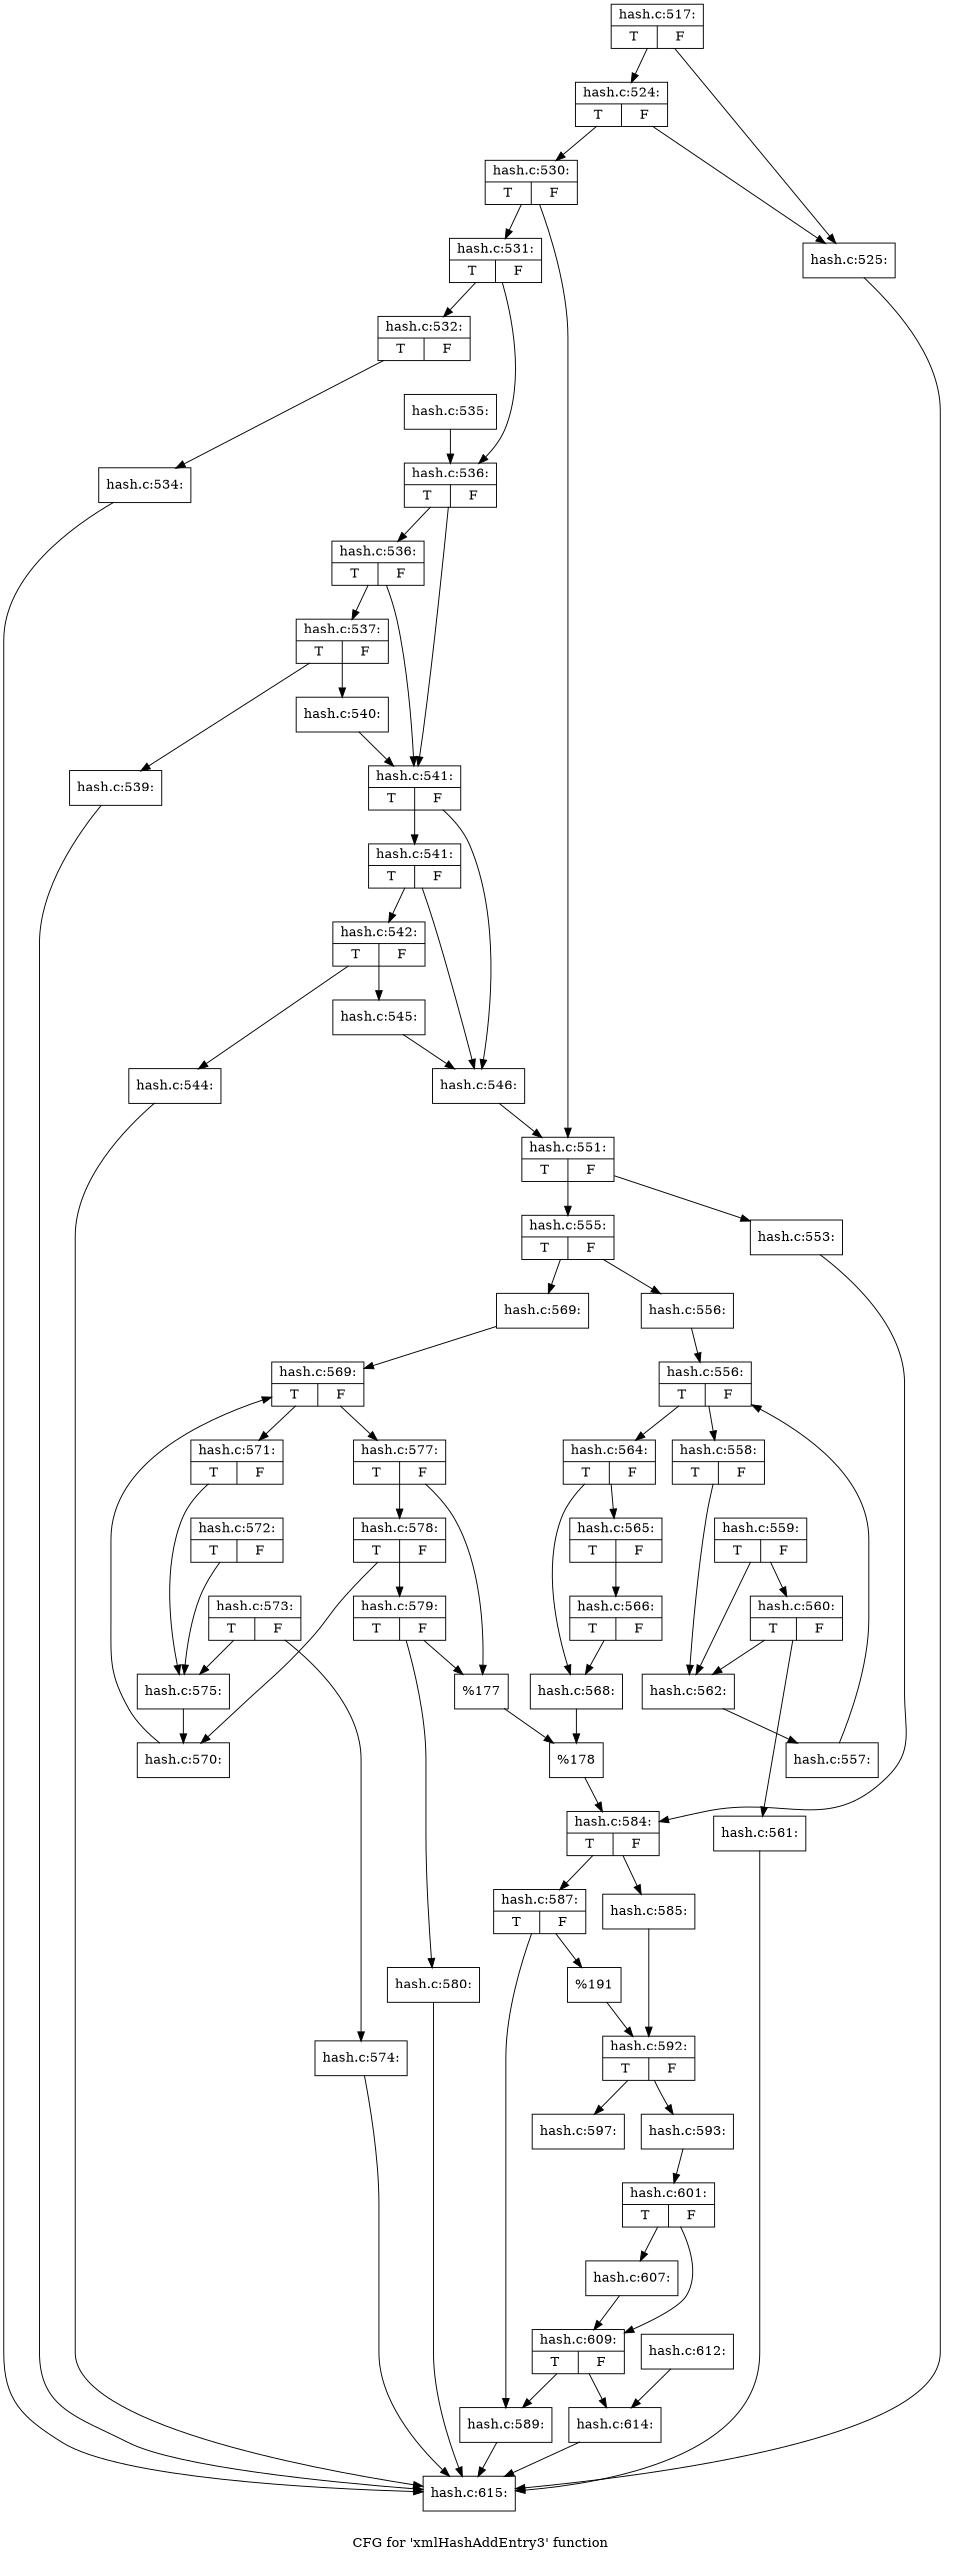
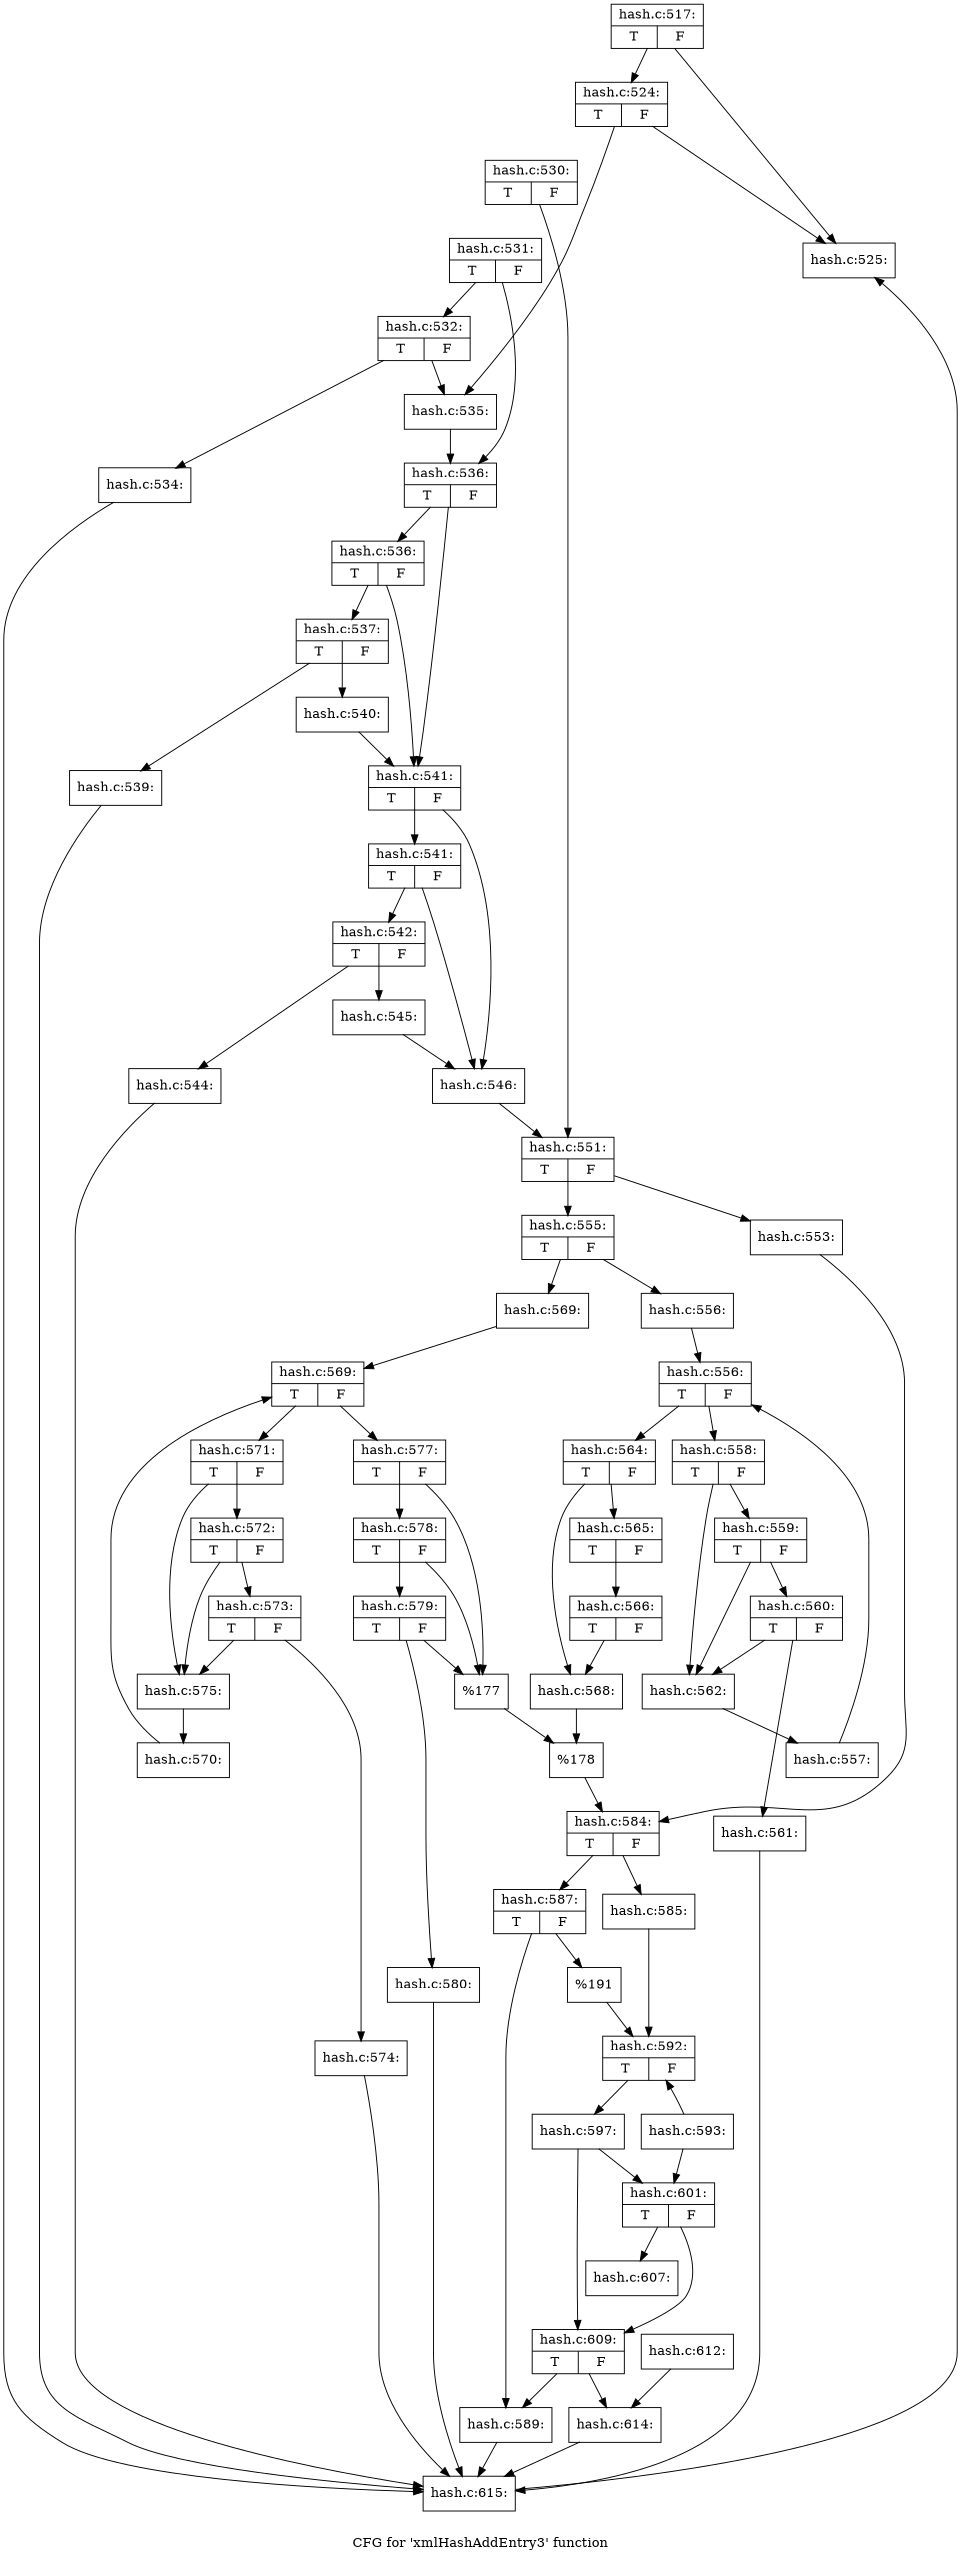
(580, 140) -> (563, 259)
(515, 217) -> none
none -> (436, 373)
none -> (237, 1496)
none -> (737, 1497)
(940, 1530) -> (957, 1546)
none -> (245, 1575)
(293, 1658) -> (461, 1609)
(661, 2093) -> (678, 2101)
none -> (617, 2163)
(610, 2309) -> (577, 2234)
